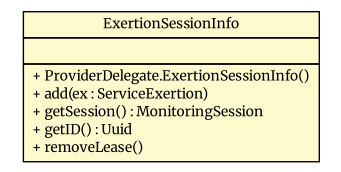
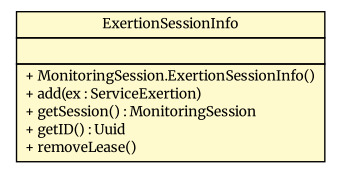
(171, 76) -> (171, 76)
